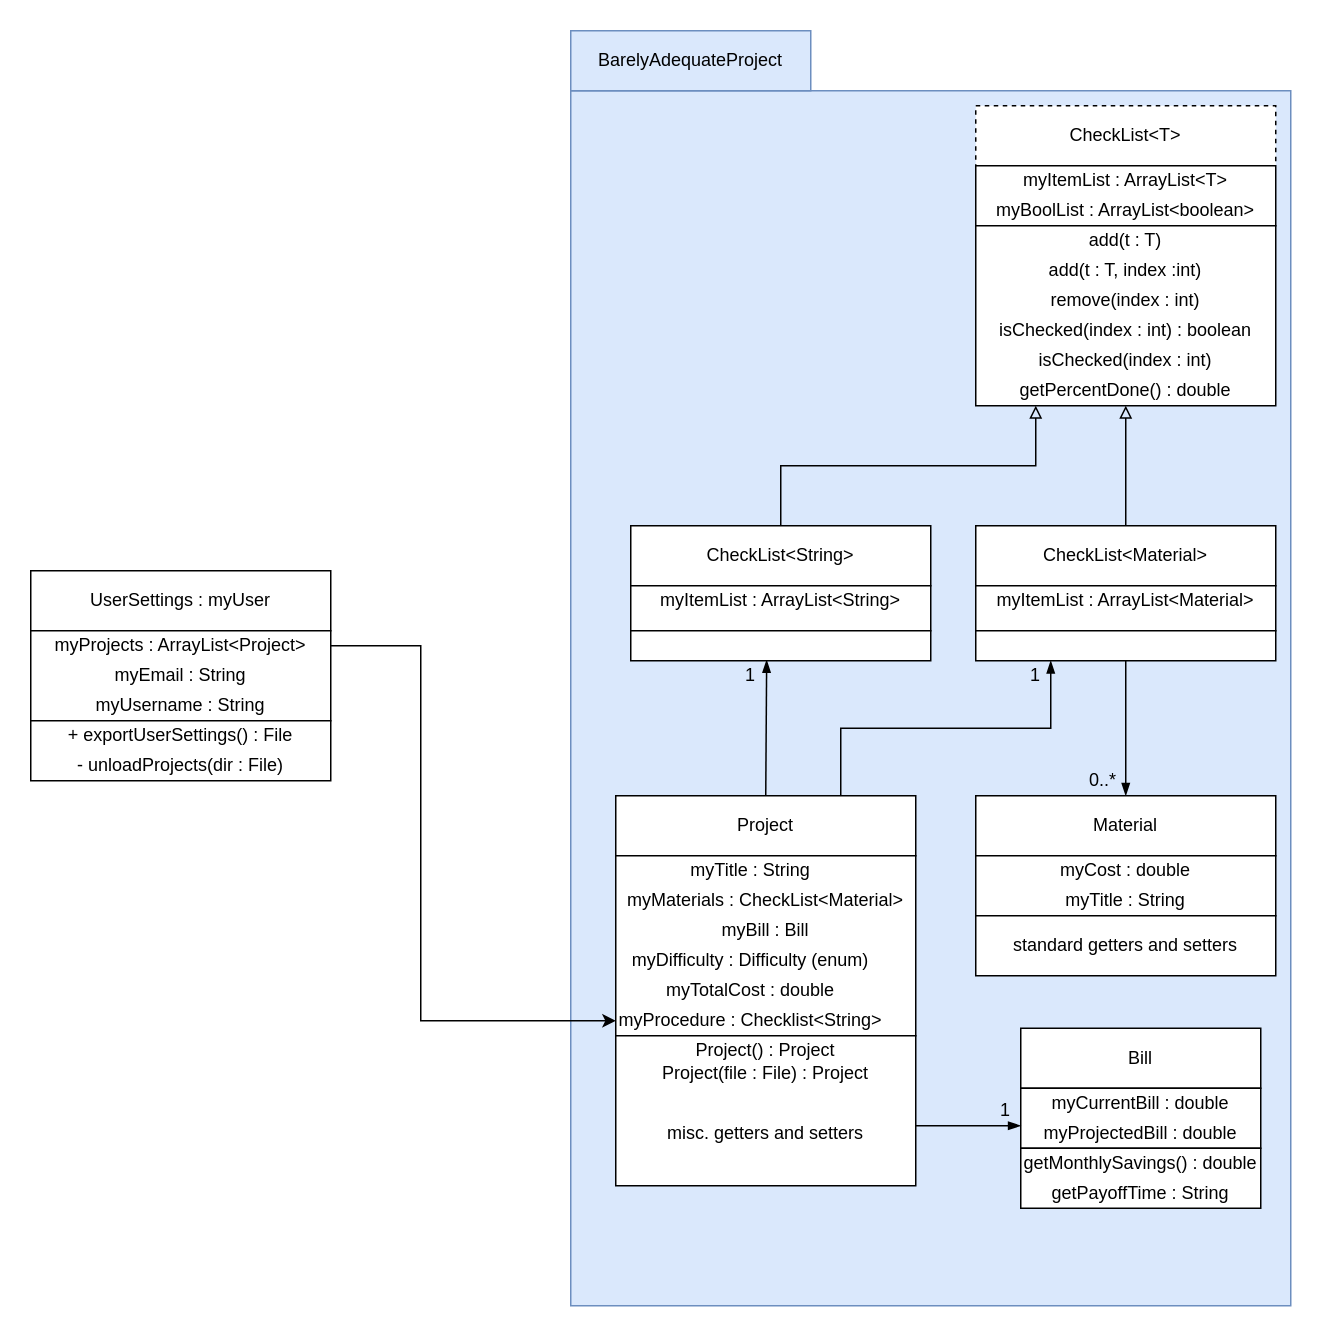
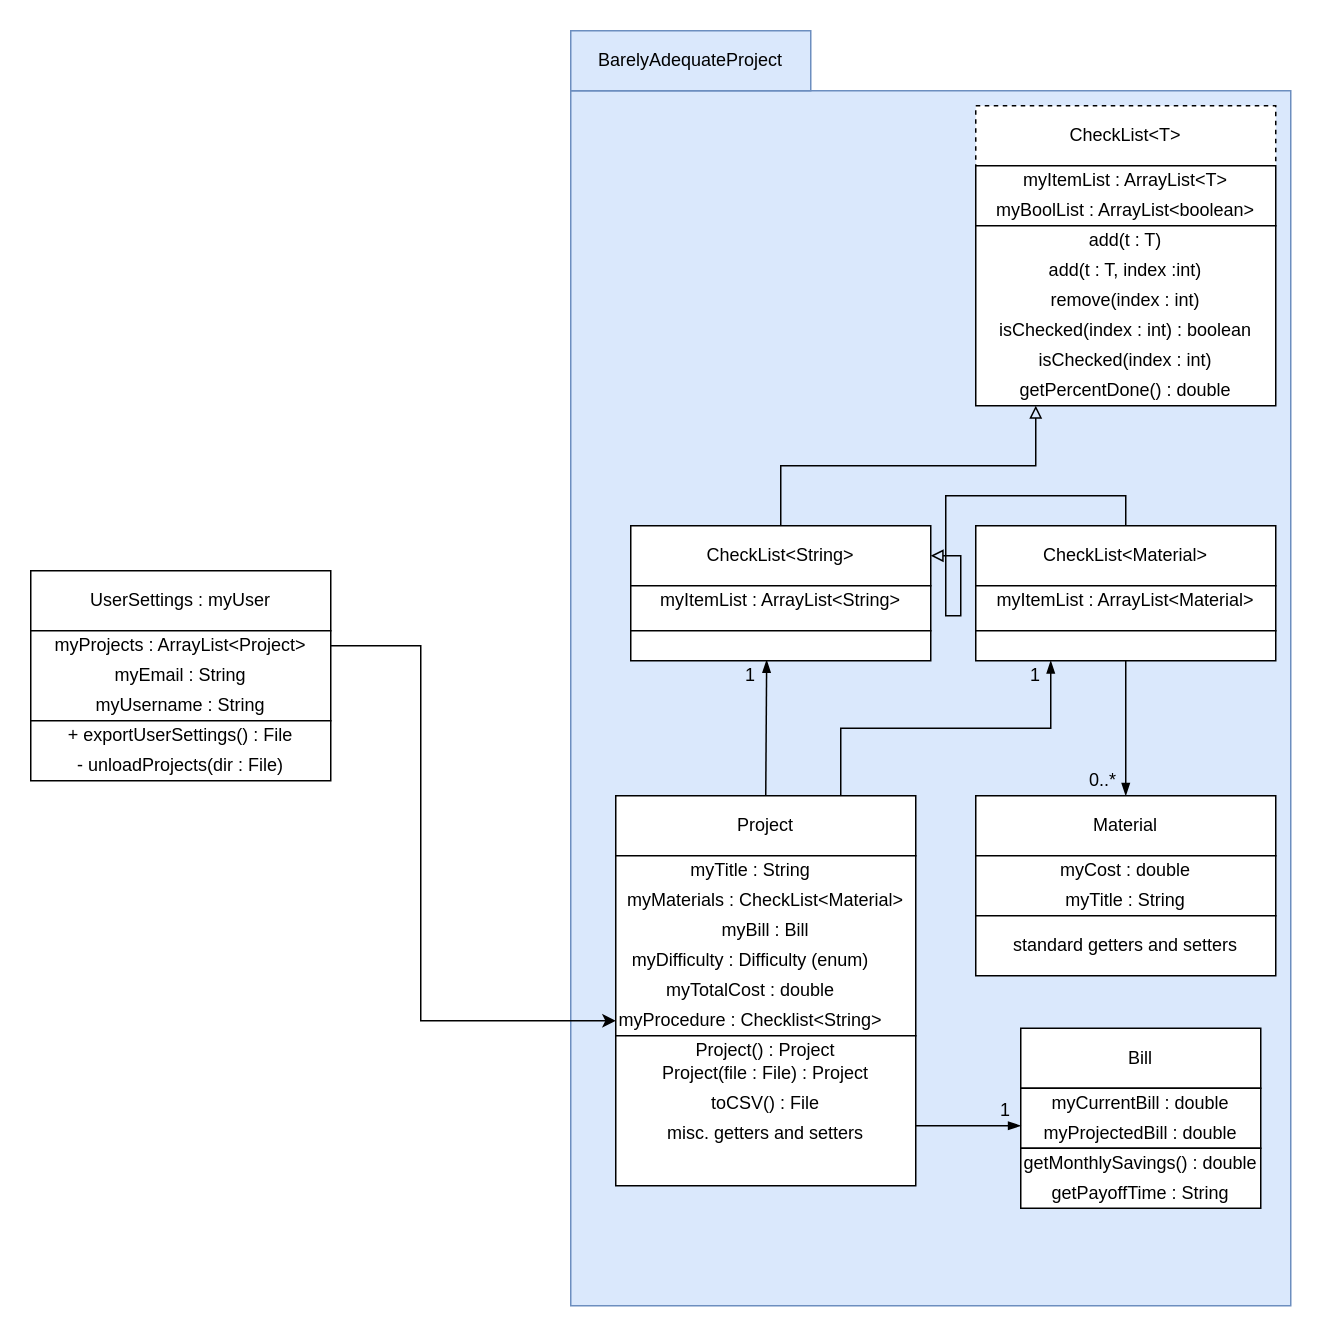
(1126, 457) -> (946, 511)
none -> (766, 1103)
